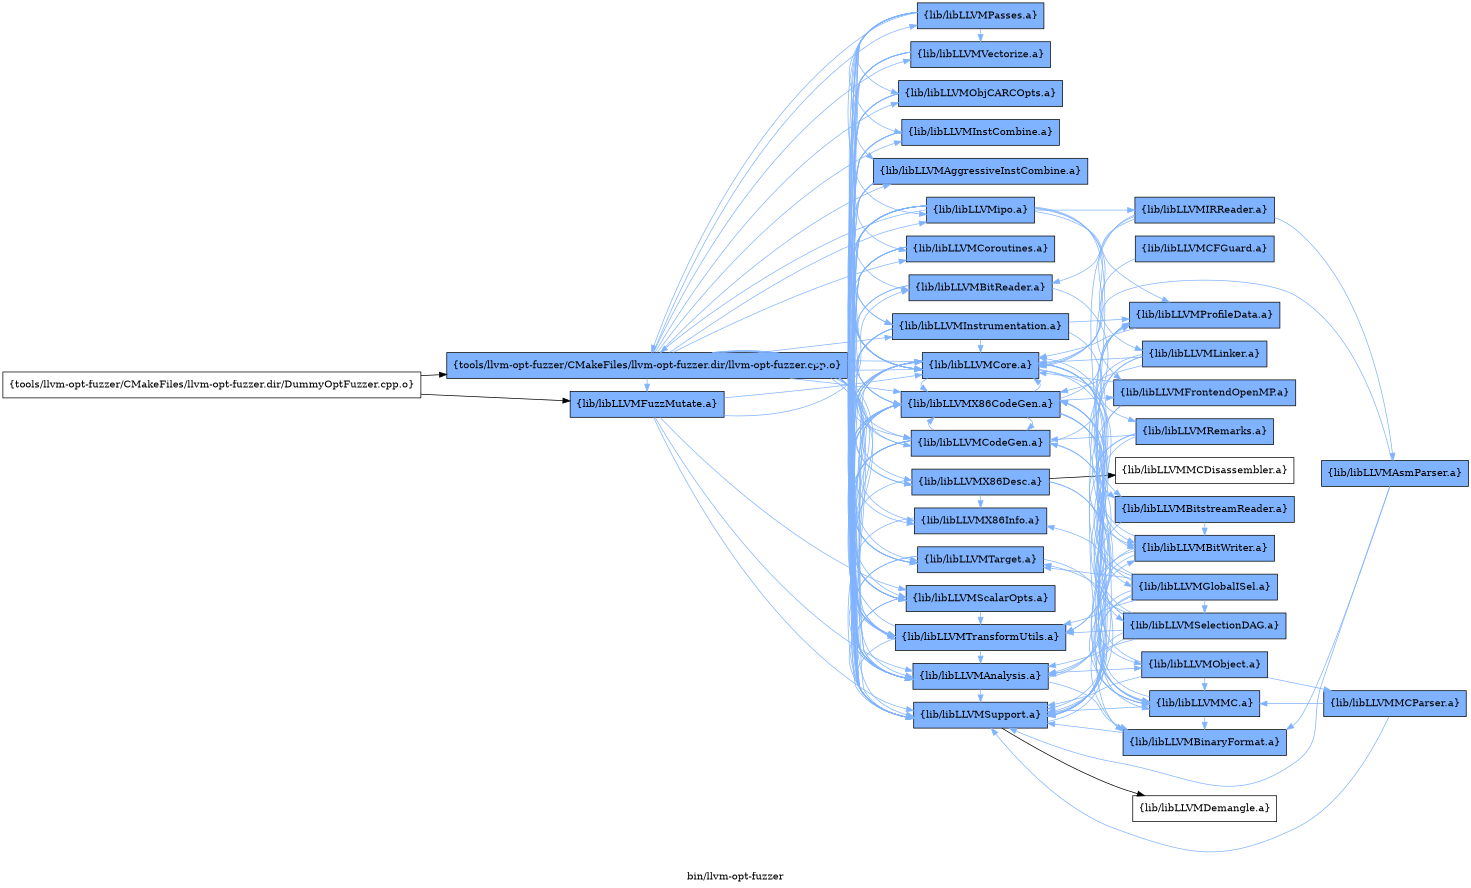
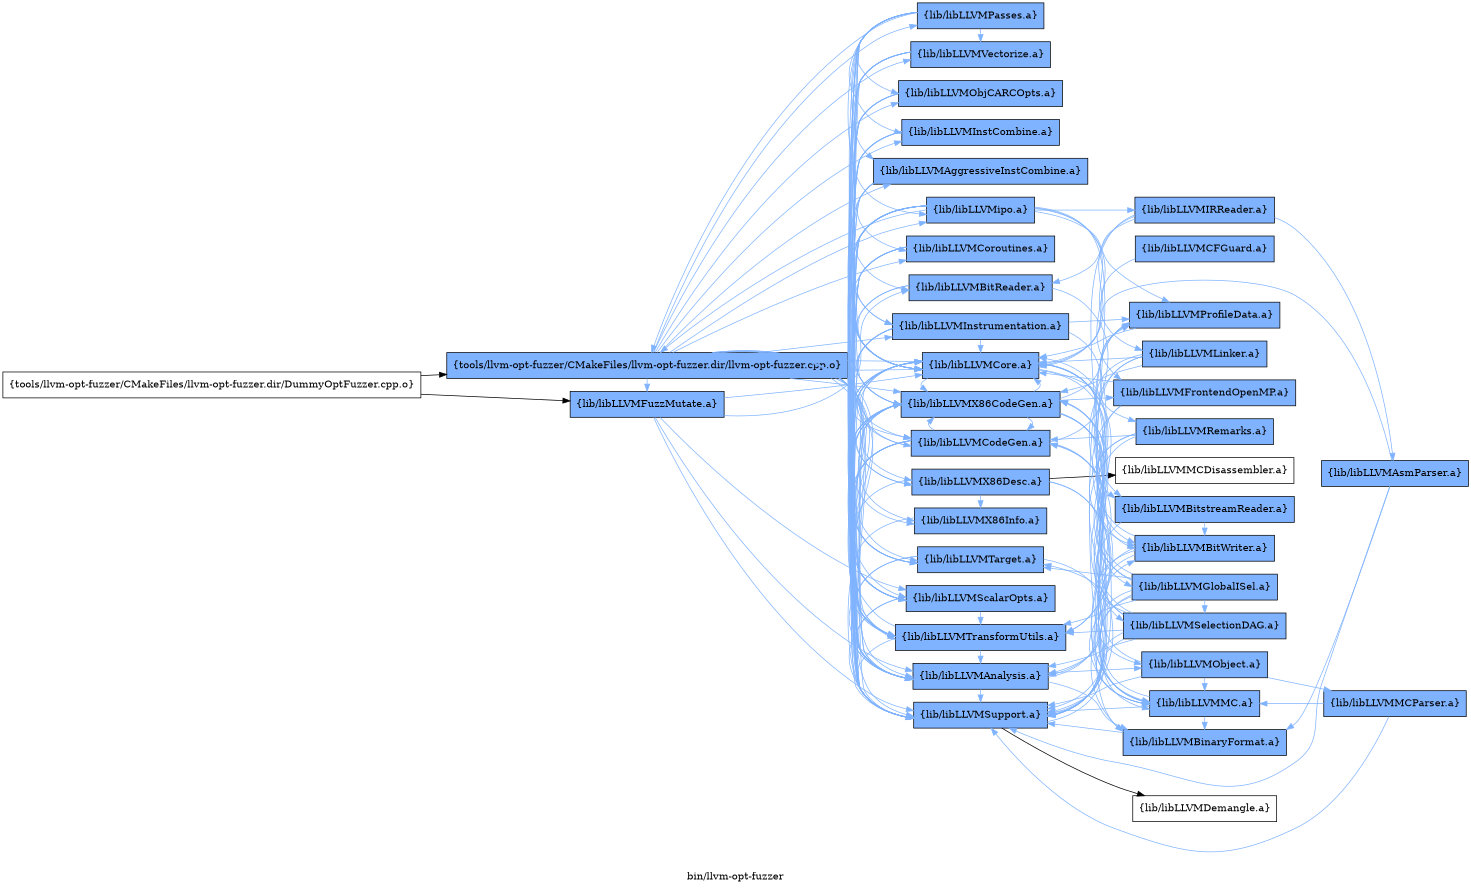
(1085, 539) -> (1102, 508)
